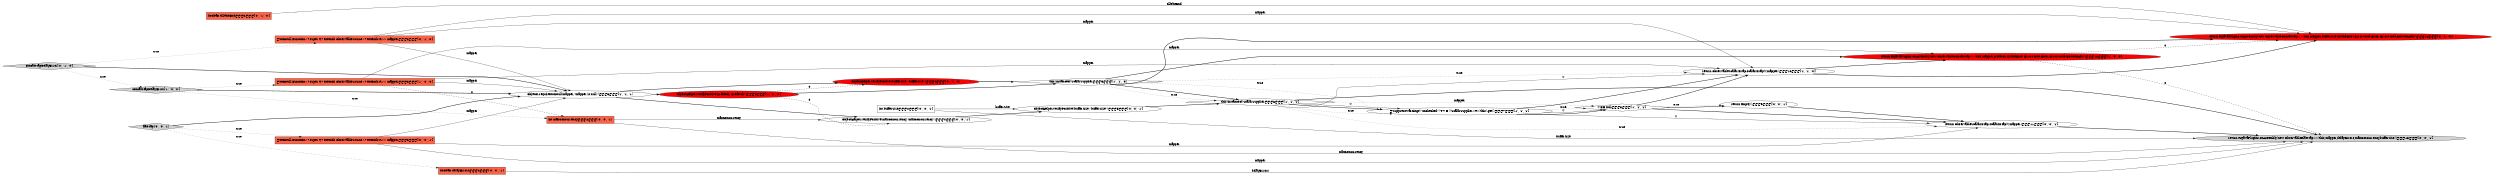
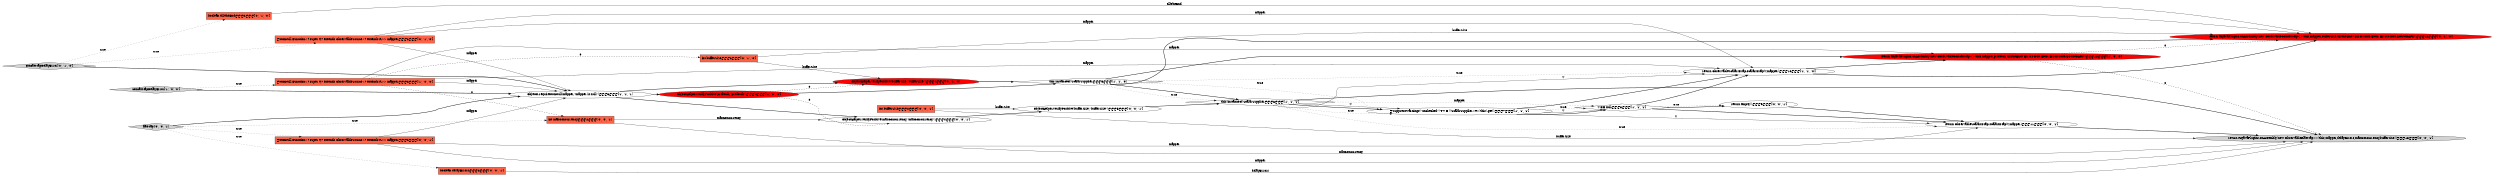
none -> (729, 58)
(100, 79) -> (142, 42)
(361, 107) -> (363, 123)
(906, 109) -> (906, 109)
